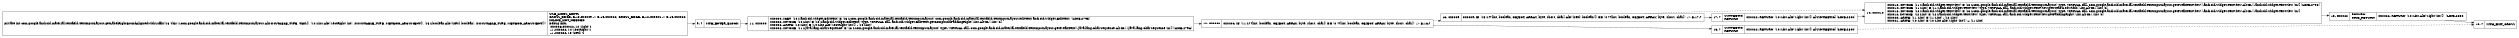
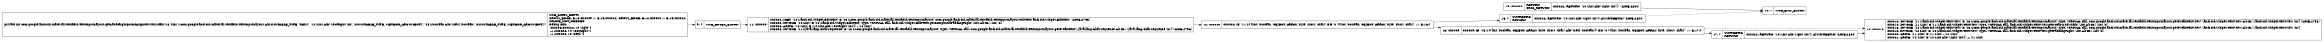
(2324, 15) -> none
(2501, 24) -> (1790, 11)
